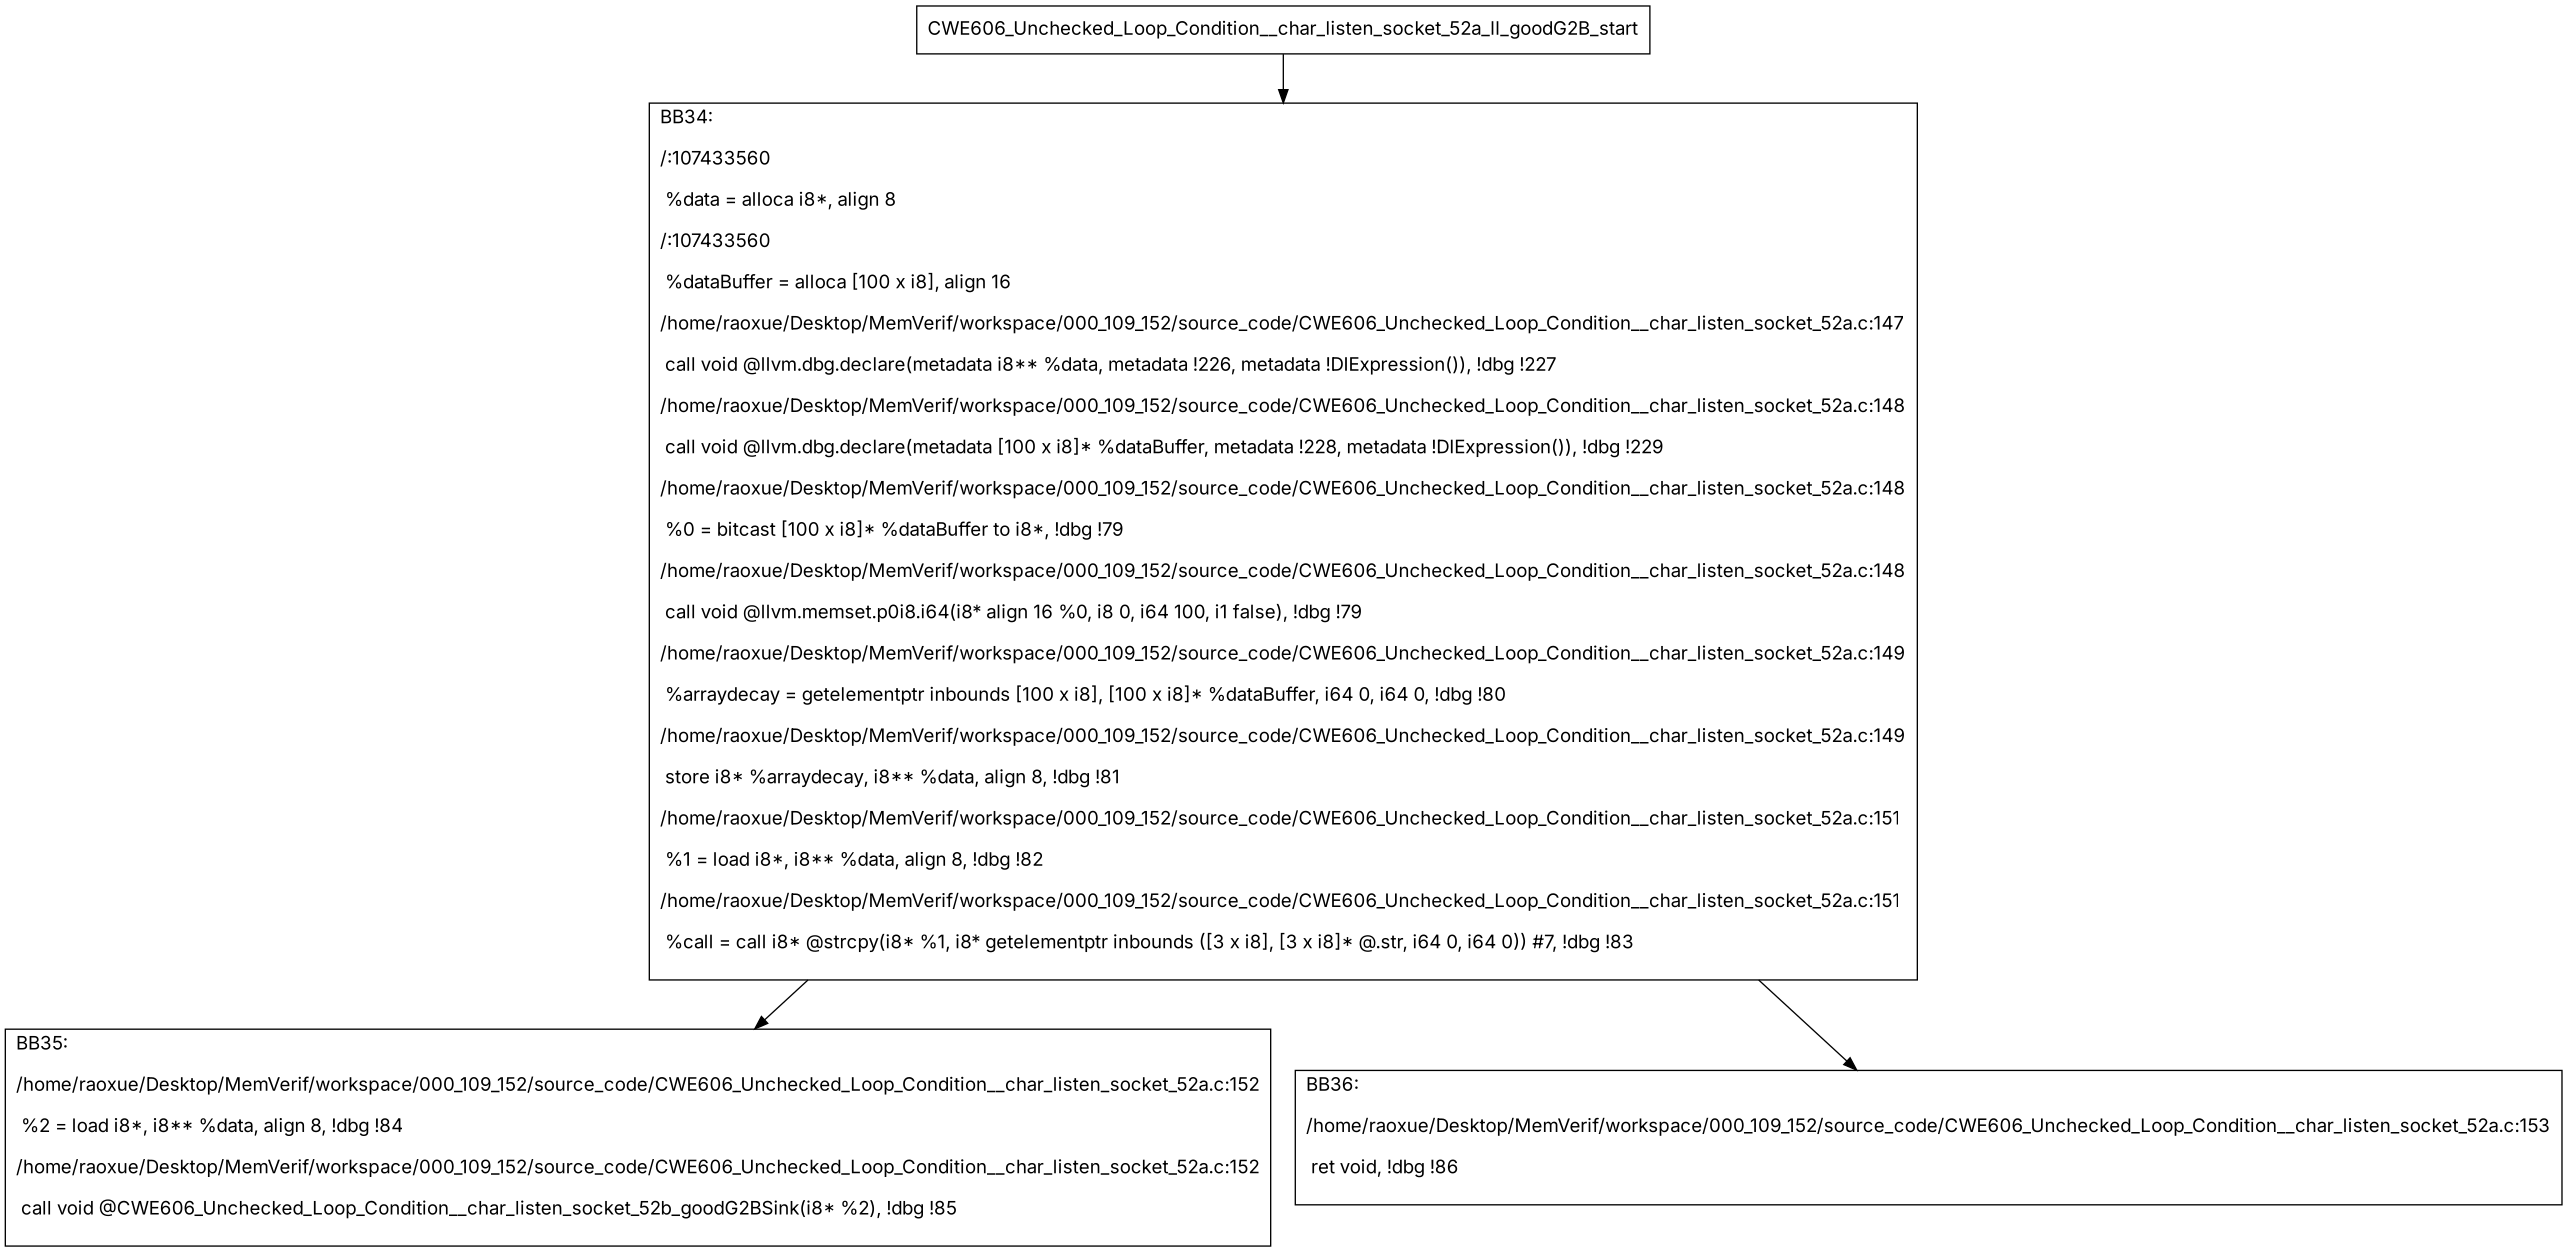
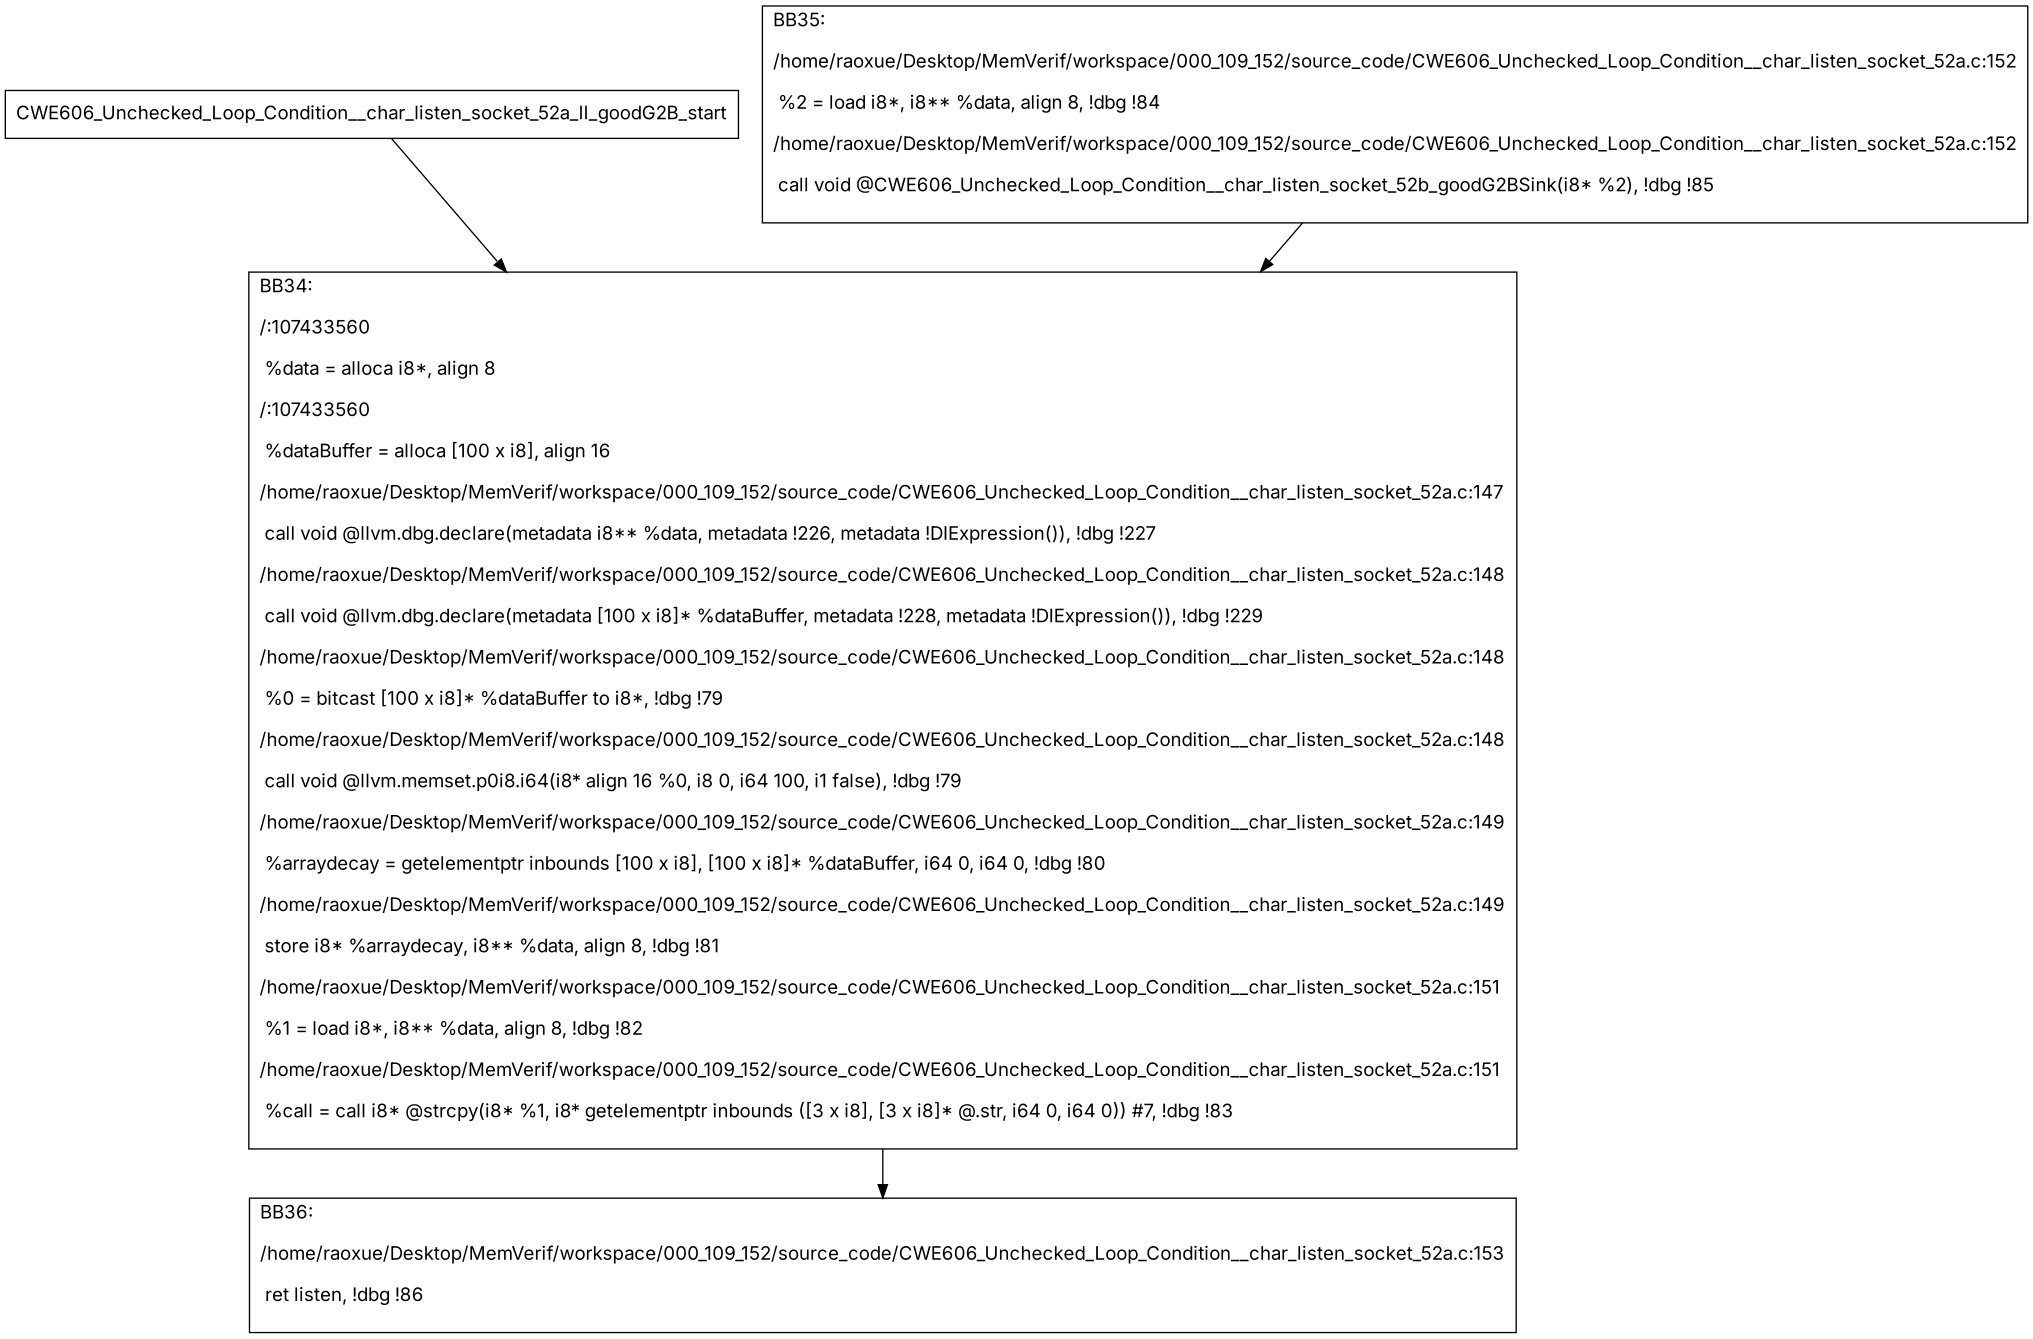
(786, 1000) -> (1286, 242)
(1382, 1168) -> (343, 1295)
